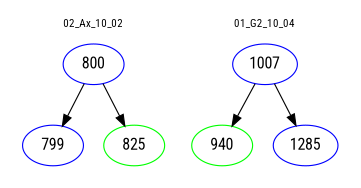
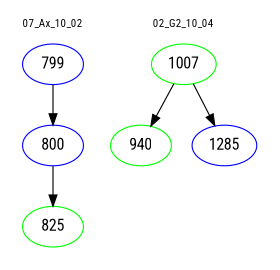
(94, 24) -> (53, 24)
(265, 24) -> (184, 24)
(265, 64) -> (184, 64)
(76, 100) -> (53, 99)
